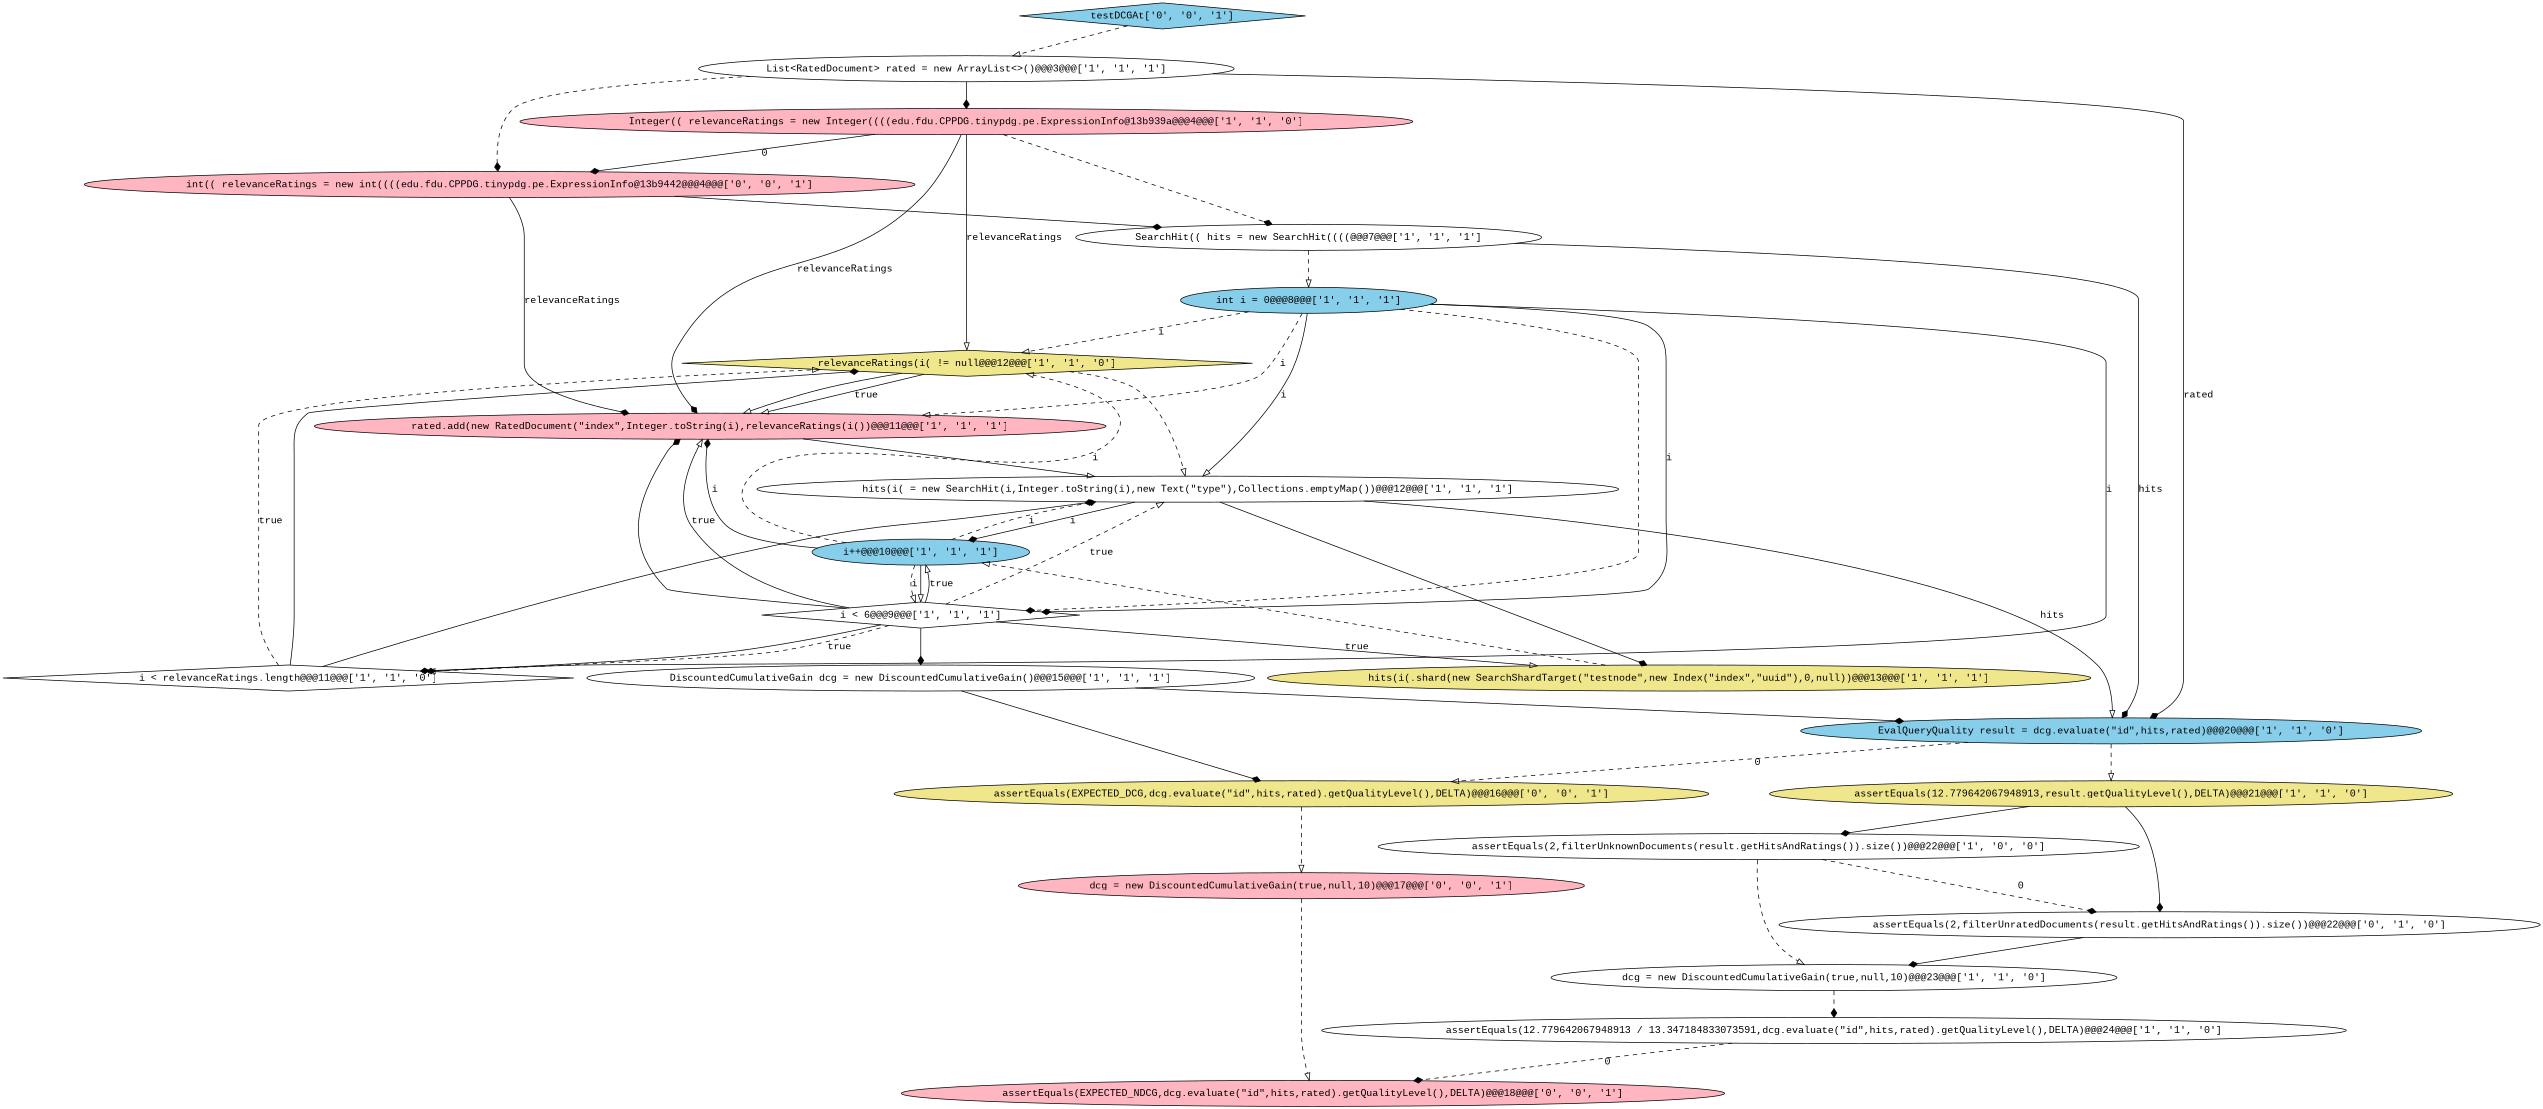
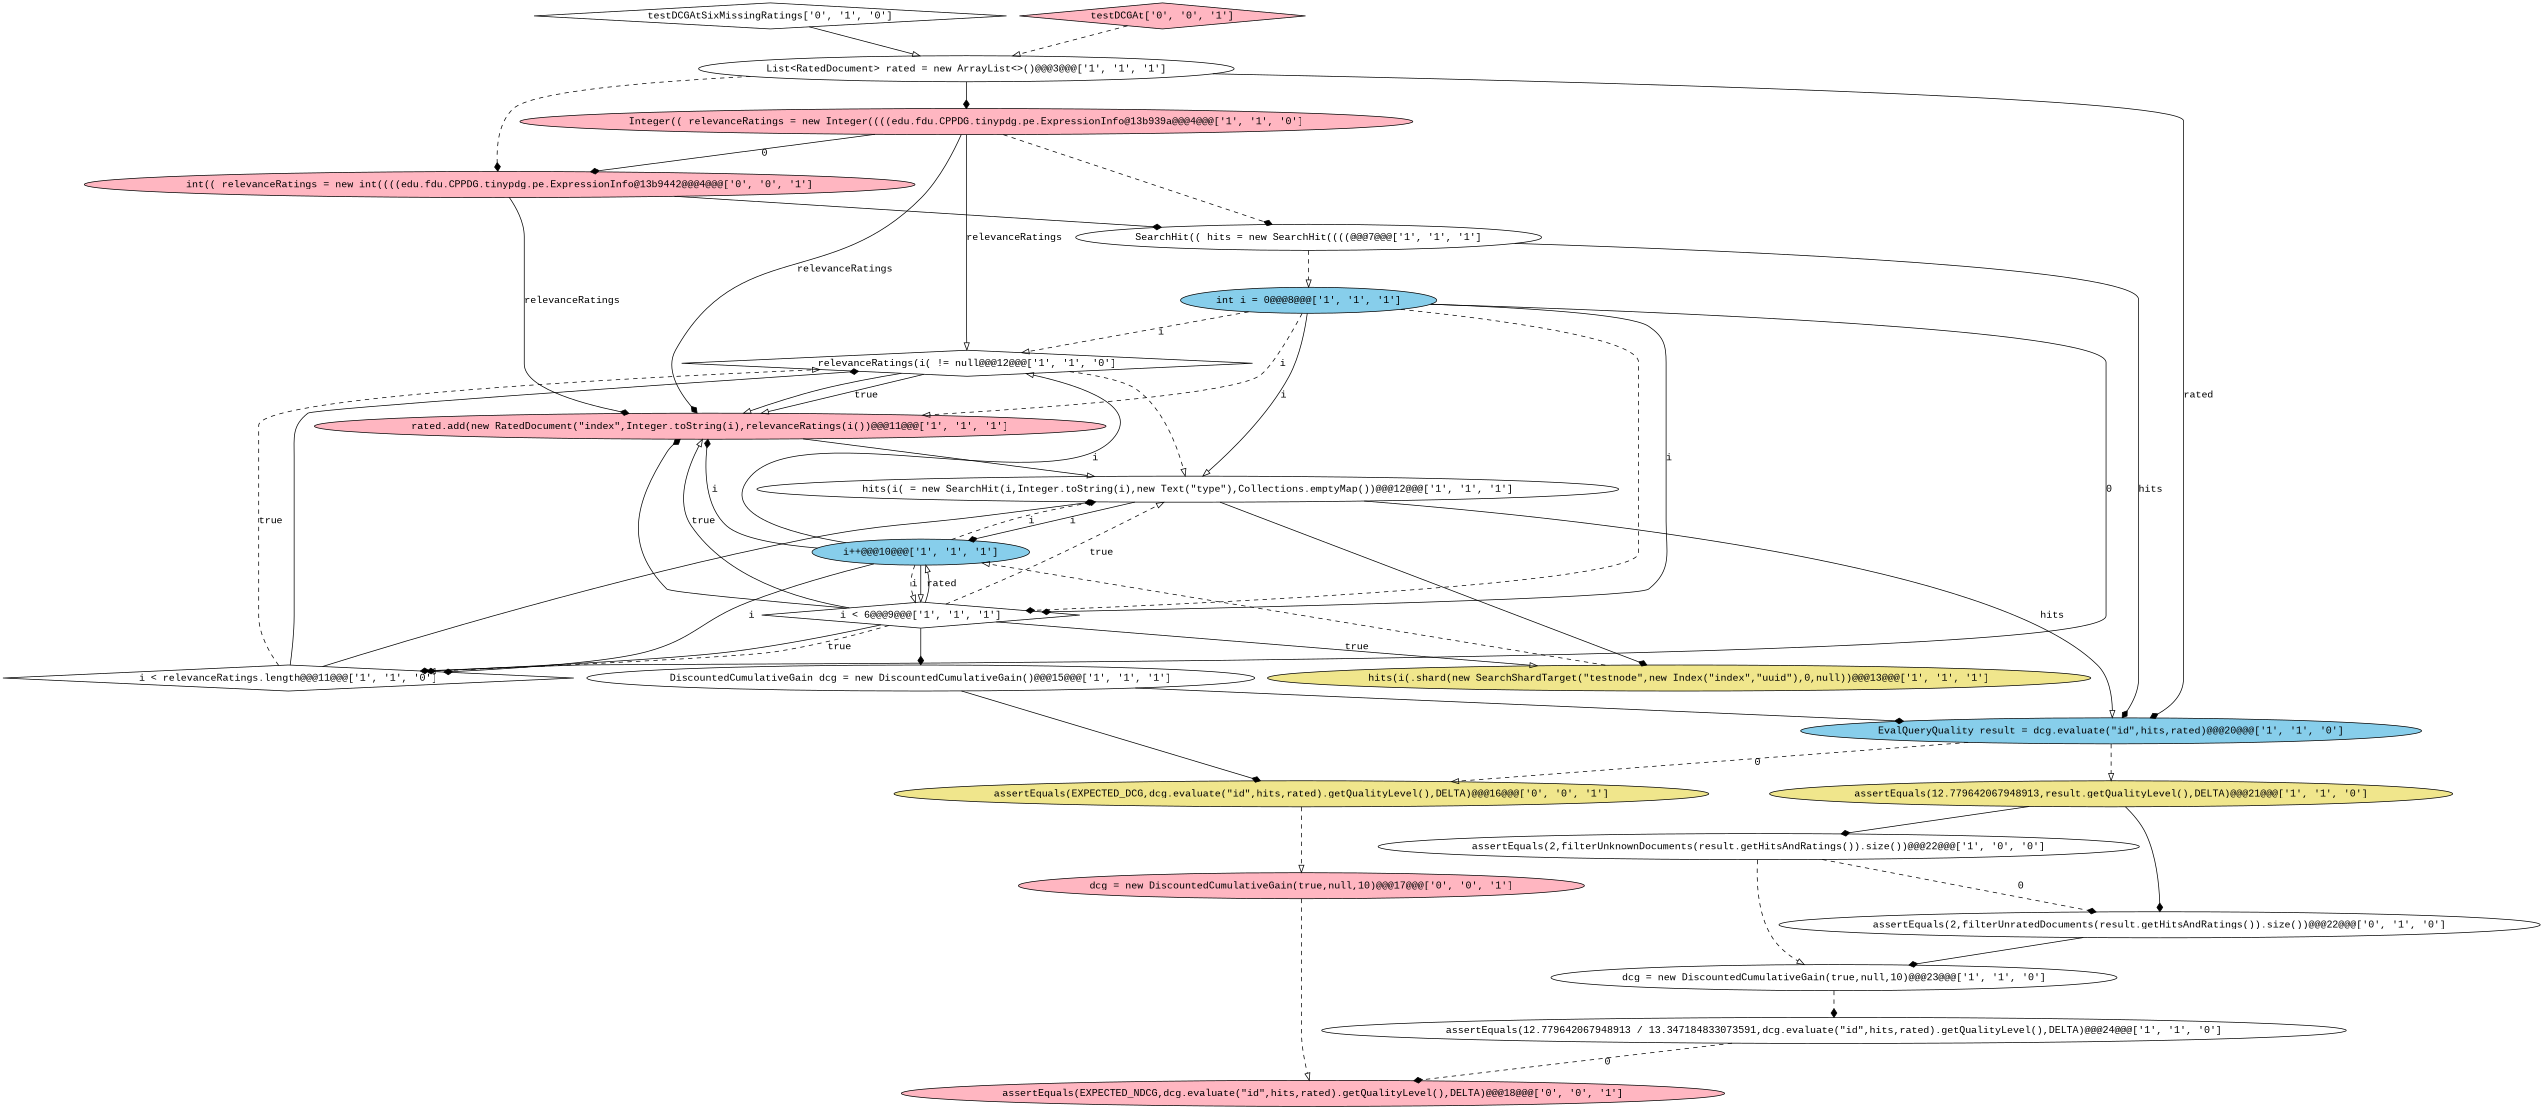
none -> (770, 16)
(1162, 16) -> (1162, 16)
(967, 363) -> (967, 363)
(891, 455) -> (891, 455)
(2109, 489) -> (2109, 489)
(942, 584) -> (942, 584)
none -> (670, 644)
